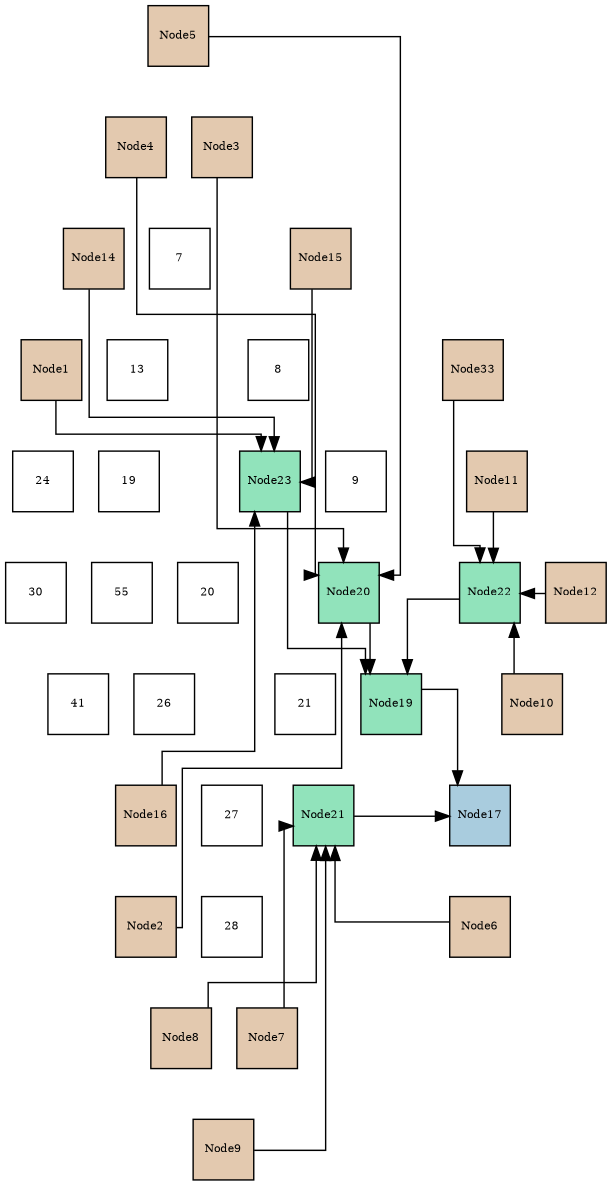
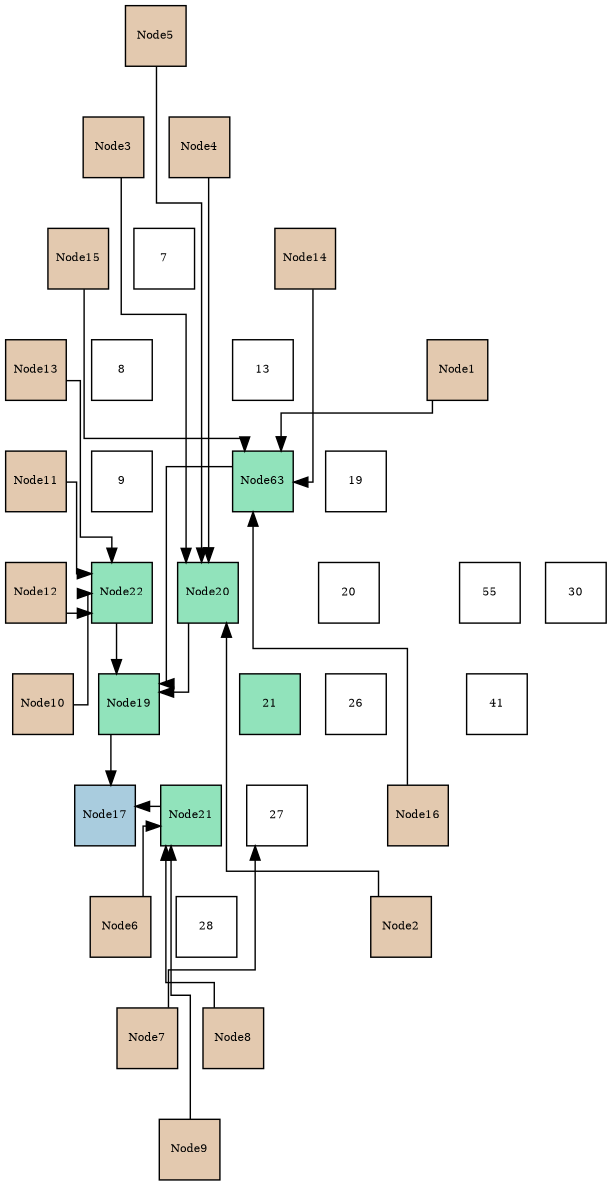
(473, 370) -> (36, 370)
(43, 481) -> none
(270, 481) -> (263, 481)
(305, 704) -> (270, 704)
(284, 917) -> (248, 970)
